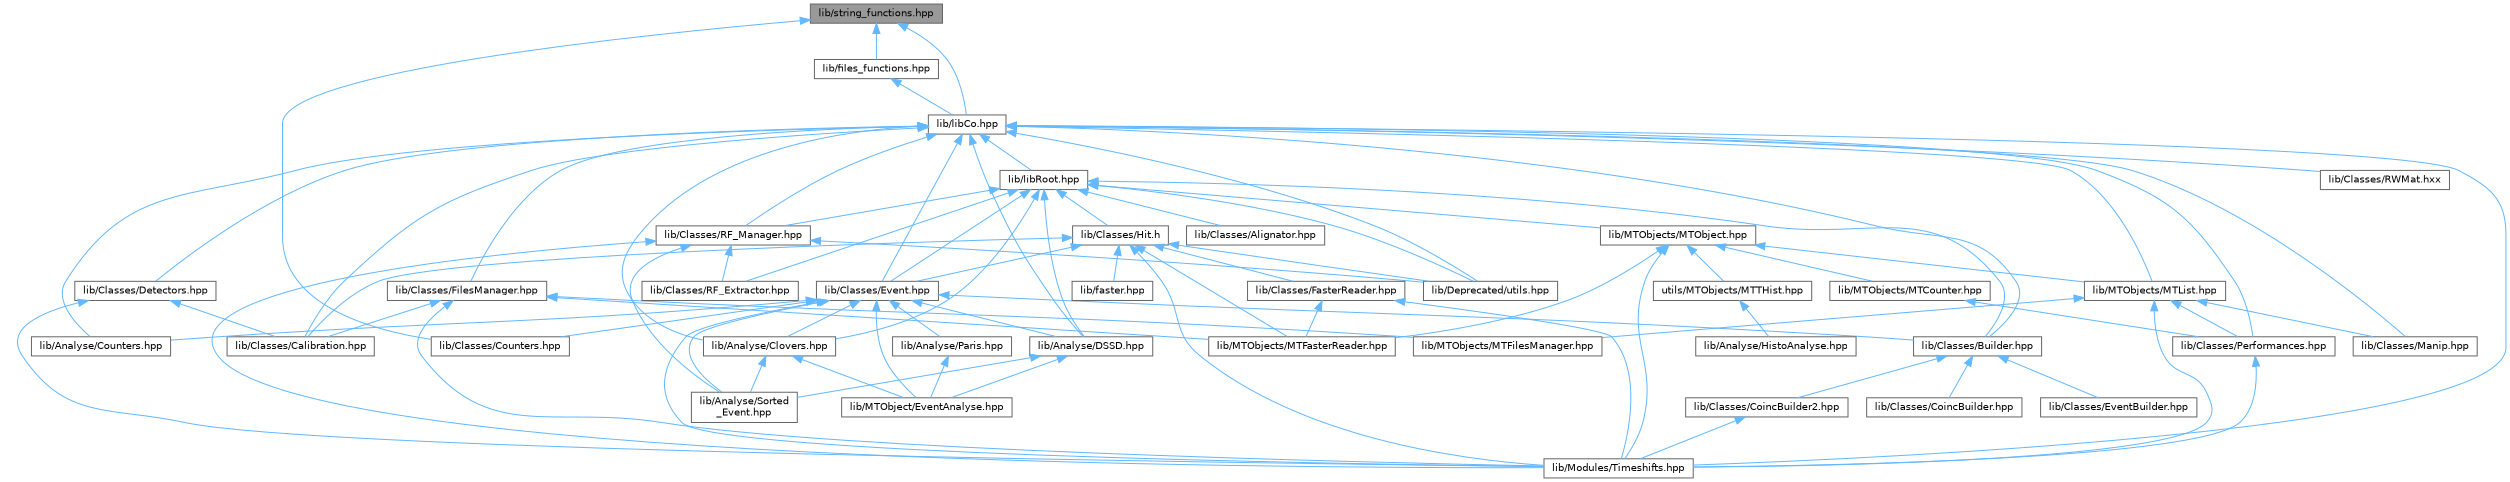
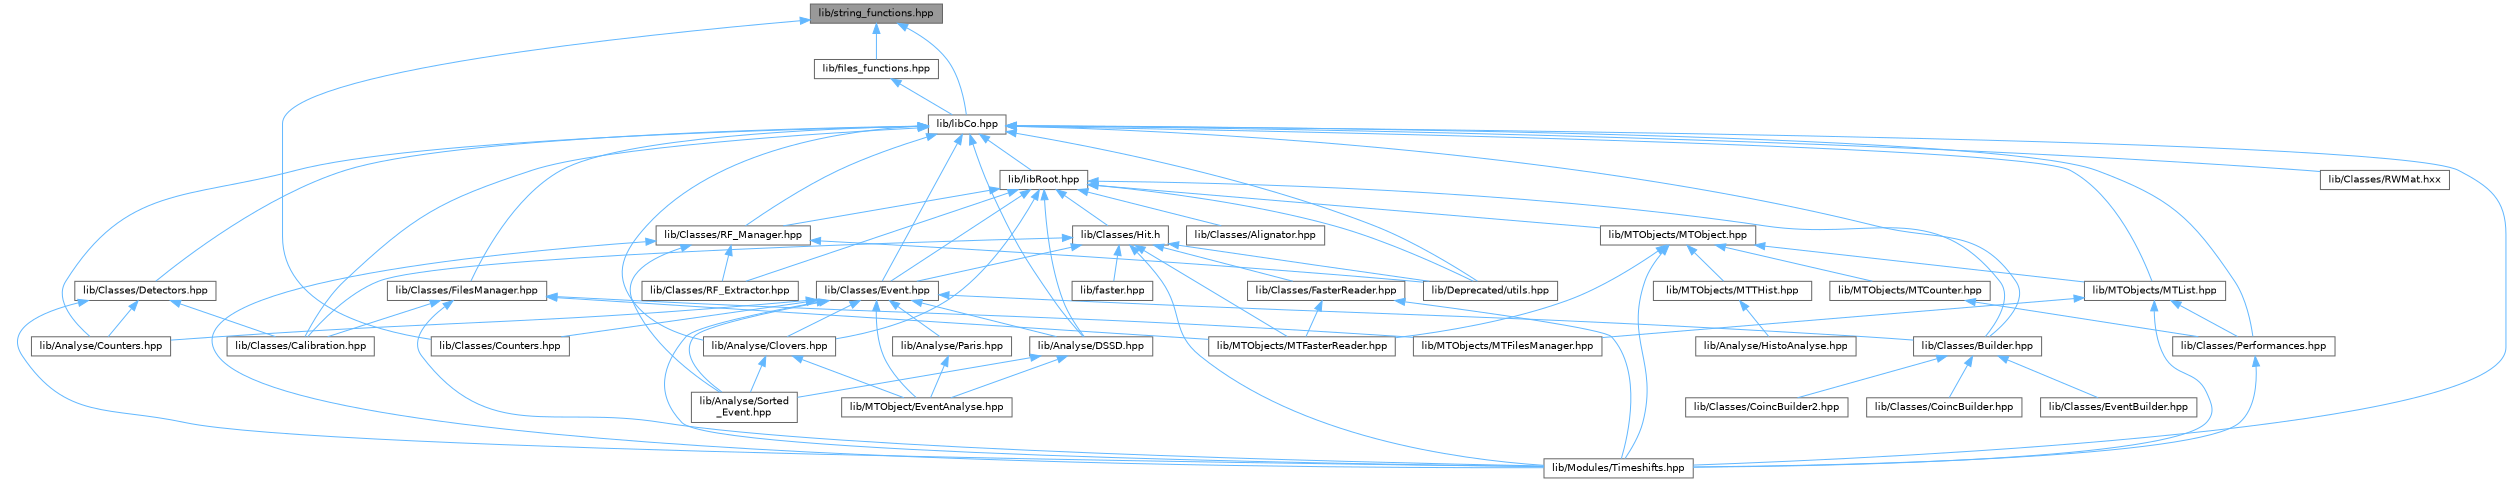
(1733, 291) -> (1733, 291)
none -> (120, 323)
(2415, 346) -> none
(1688, 440) -> none
